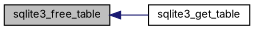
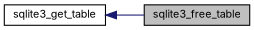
(135, 15) -> (130, 15)
